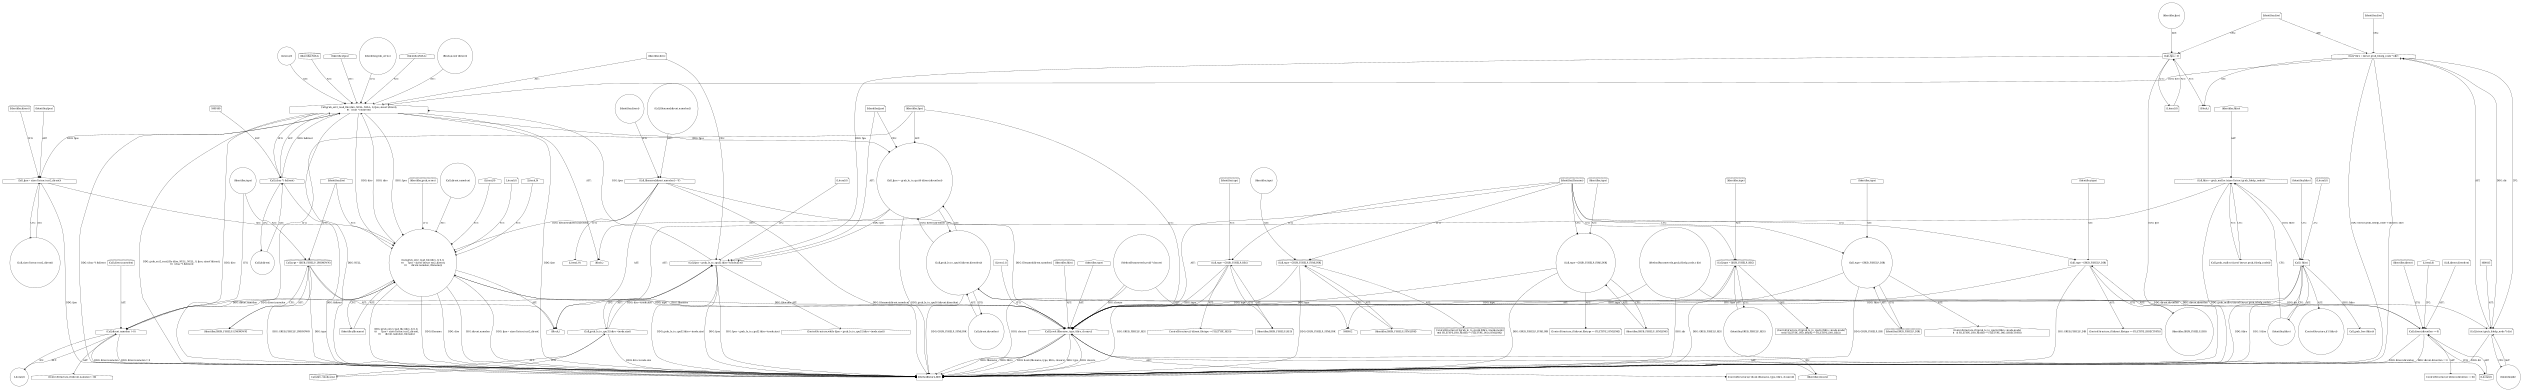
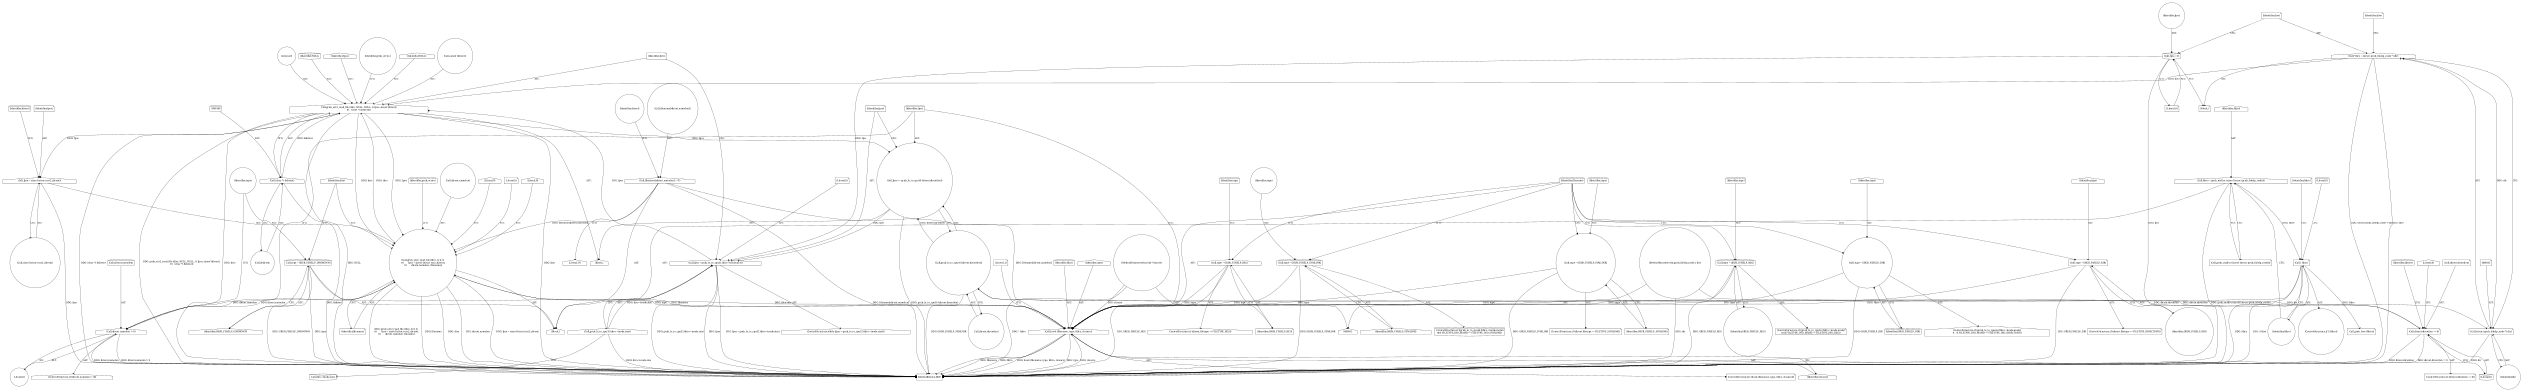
(455, 56) -> (455, 56)
(1019, 332) -> (1019, 332)
(487, 363) -> none
